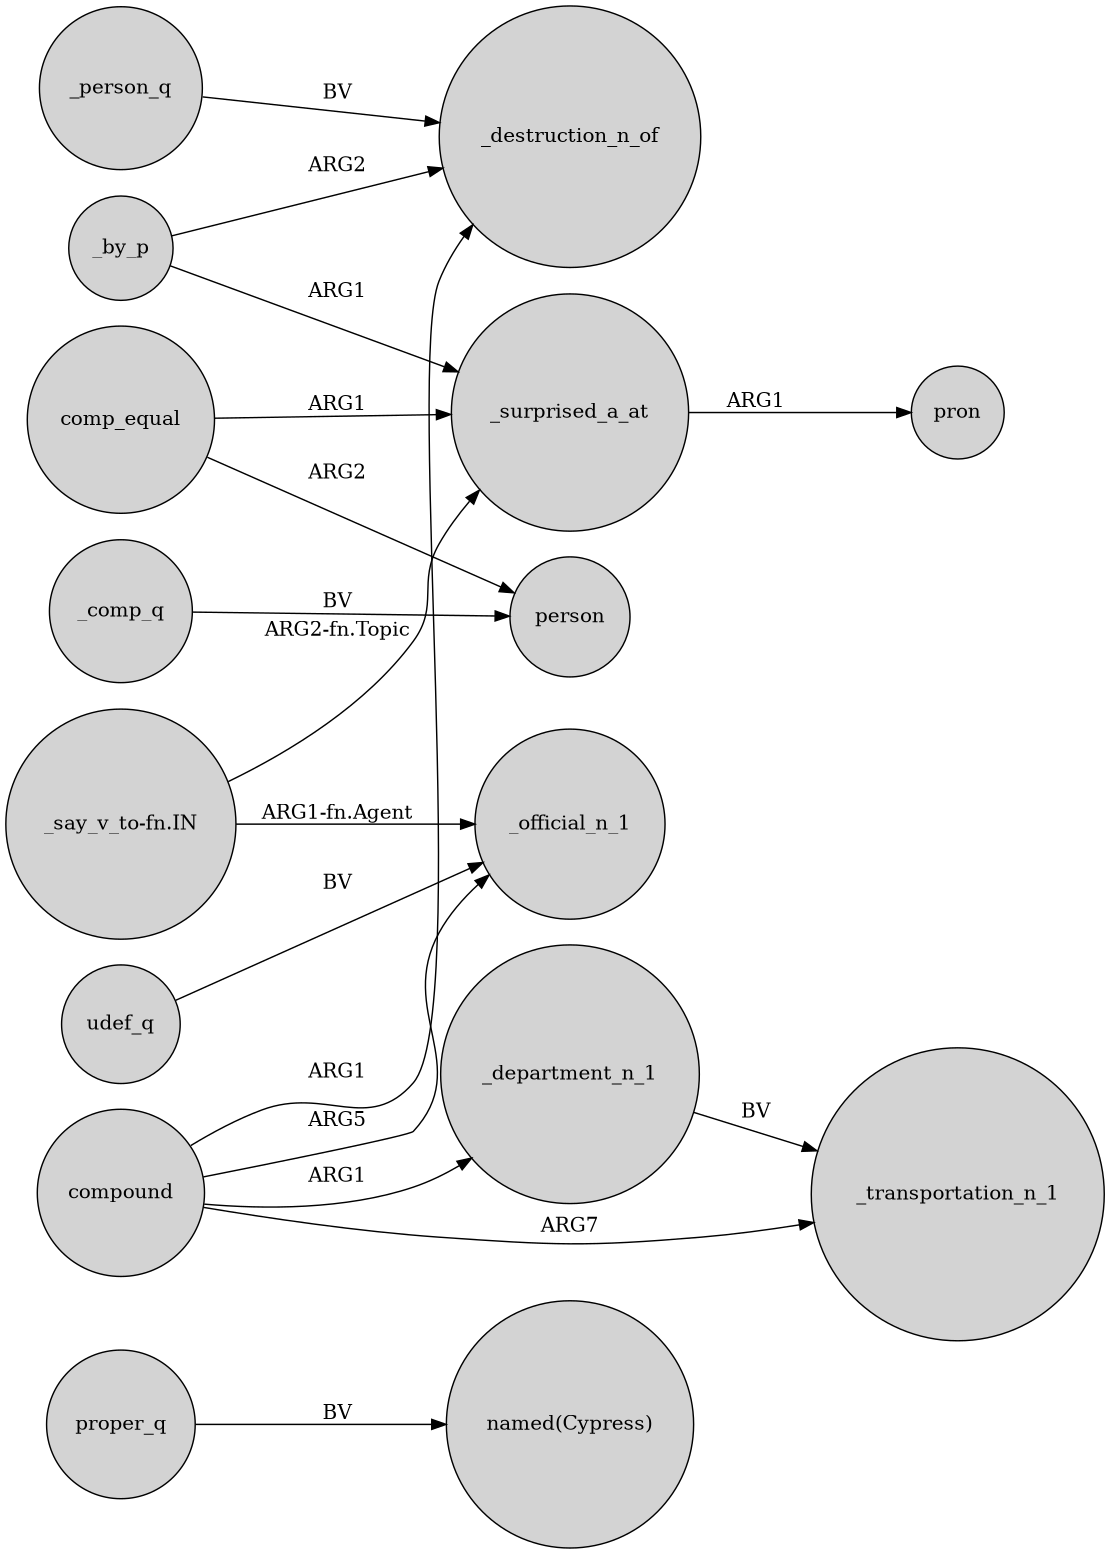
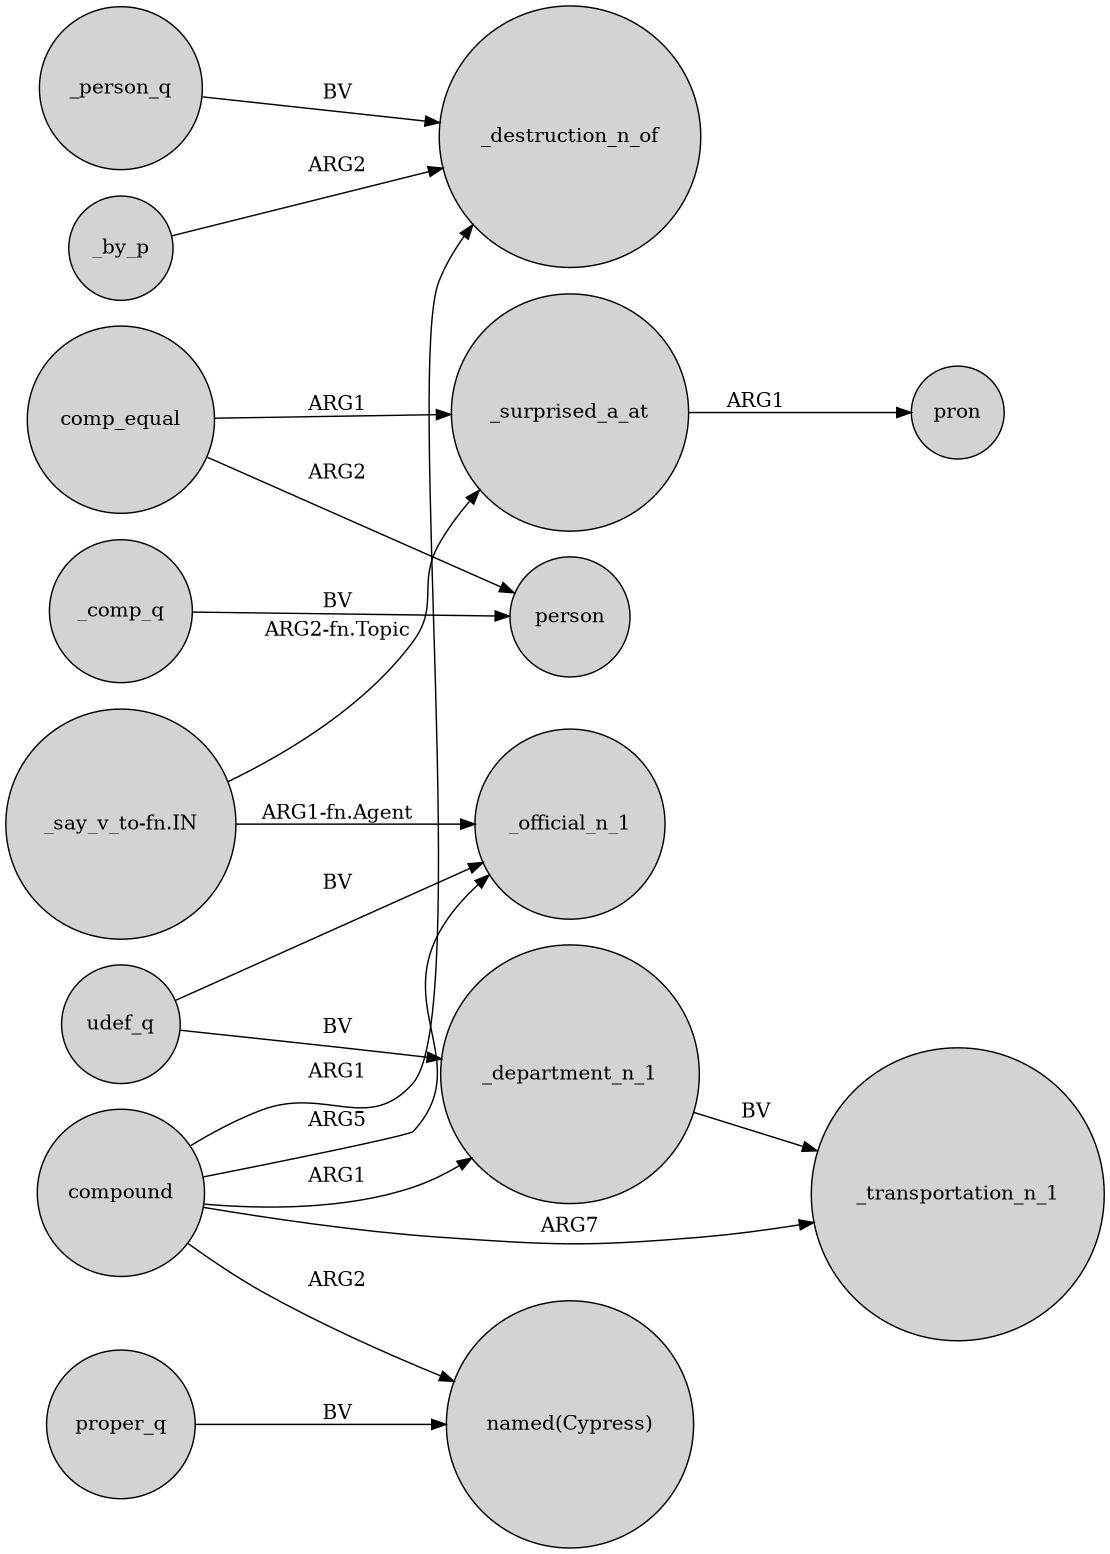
(307, 316) -> none
none -> (304, 1044)
none -> (310, 1317)
